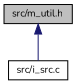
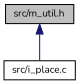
(38, 70) -> (40, 70)
